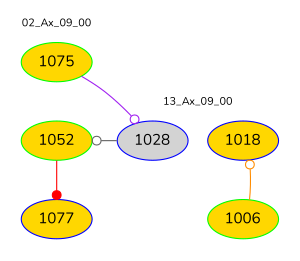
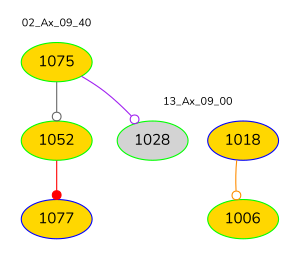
(57, 23) -> (57, 23)
(109, 141) -> (57, 97)
(153, 141) -> (153, 141)
(250, 184) -> (236, 176)
